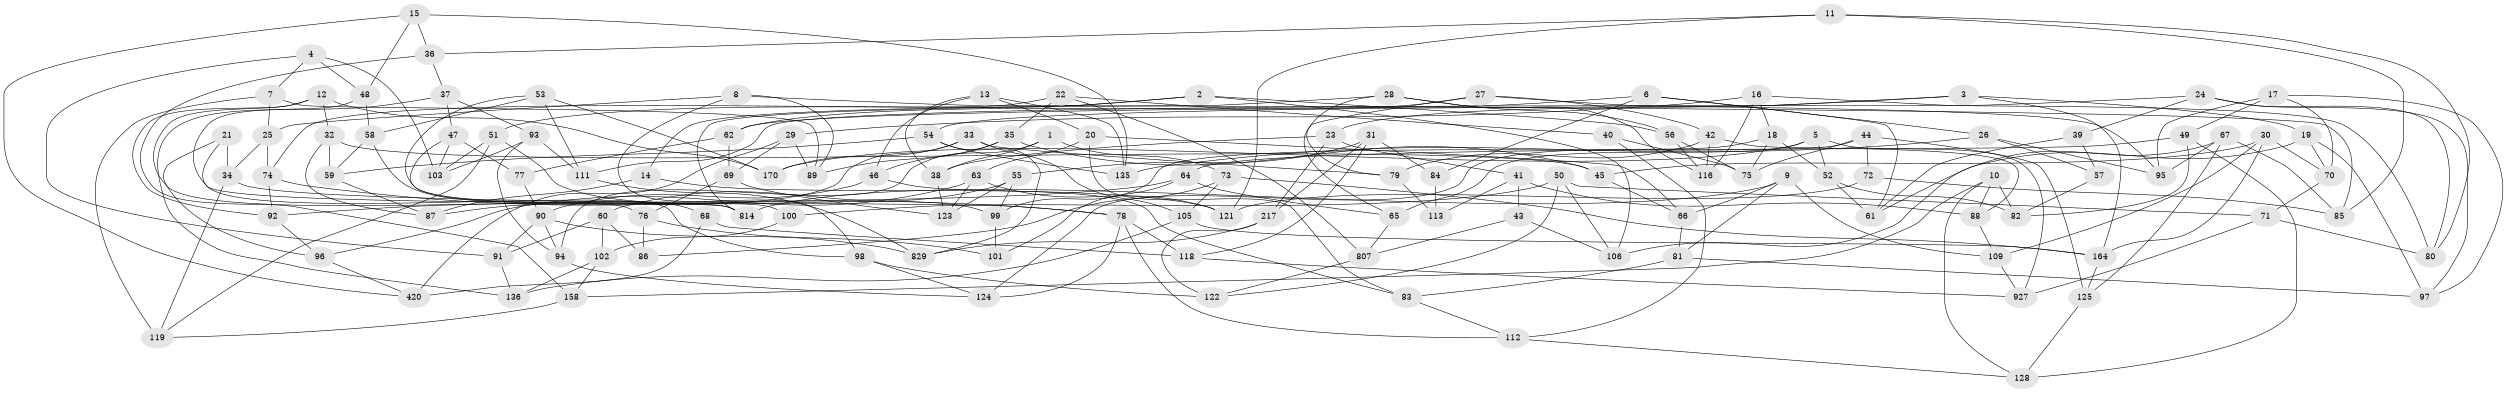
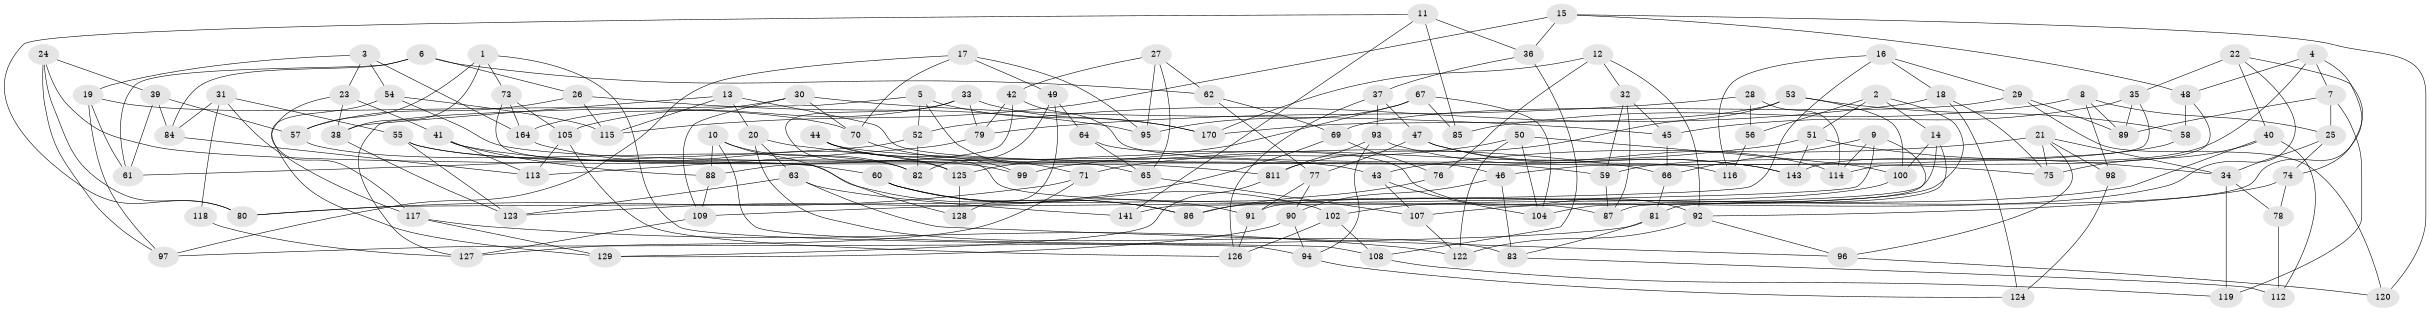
none -> (430, 95)
(1557, 107) -> none
none -> (163, 115)
none -> (1772, 152)
(1709, 156) -> (2044, 154)
none -> (1918, 156)
(435, 176) -> (1794, 176)
(583, 176) -> (1273, 176)
(1123, 176) -> (607, 136)
(1869, 176) -> none
none -> (1972, 200)
(705, 217) -> none
(747, 217) -> (1836, 176)
(1227, 217) -> (1126, 217)
(1269, 217) -> (413, 217)
(330, 235) -> (1931, 155)
(520, 237) -> (1288, 193)
(1154, 237) -> none
(1640, 242) -> (549, 156)
(919, 257) -> (605, 257)
(996, 257) -> none
(1364, 257) -> (1417, 217)
(1614, 257) -> (1539, 217)
(1077, 281) -> none
(1010, 282) -> (1569, 239)
(414, 298) -> (2383, 298)
(514, 298) -> (1235, 257)
(572, 298) -> (1376, 257)
(2021, 298) -> (467, 257)
(1768, 358) -> none
